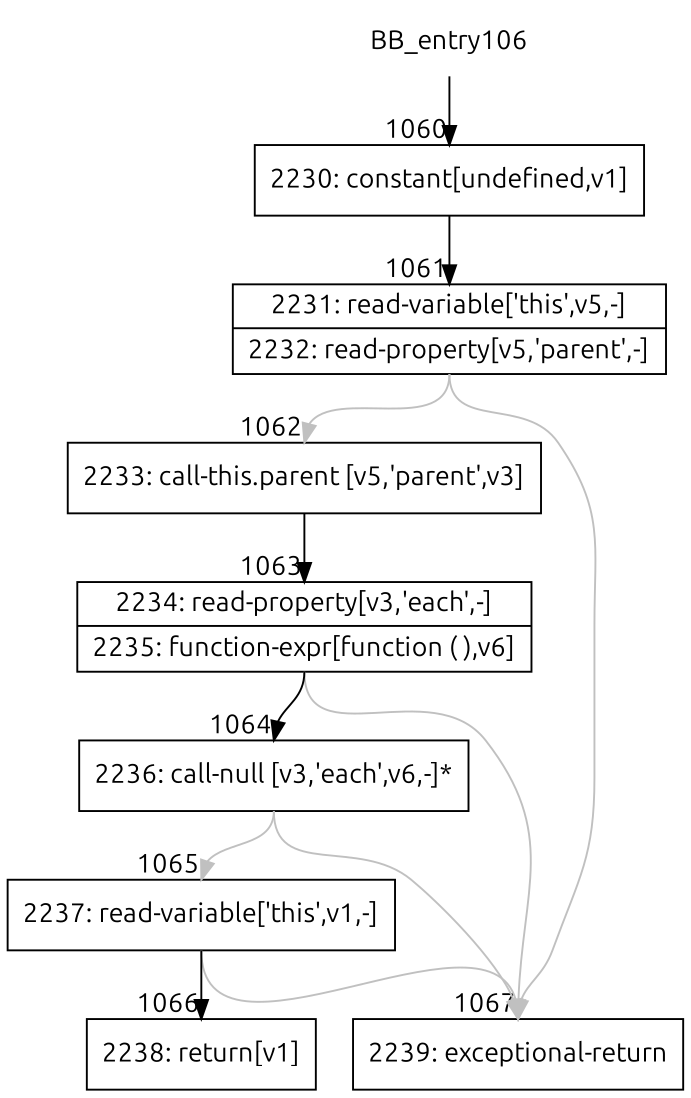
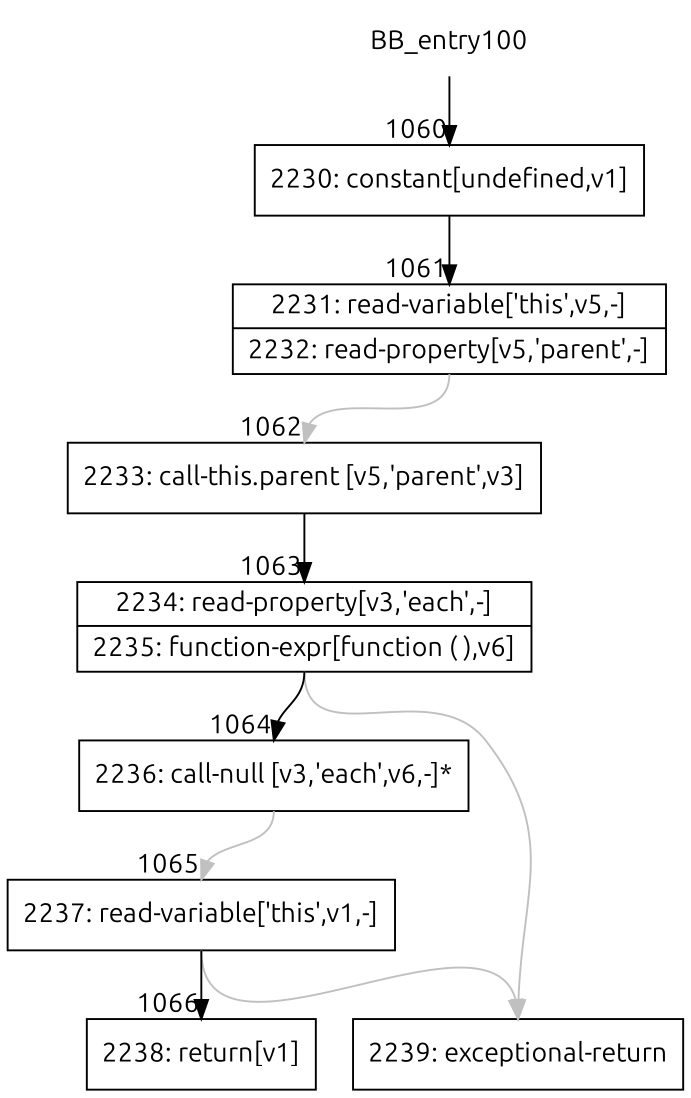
(449, 42) -> (449, 42)
(594, 656) -> none
(408, 878) -> none
